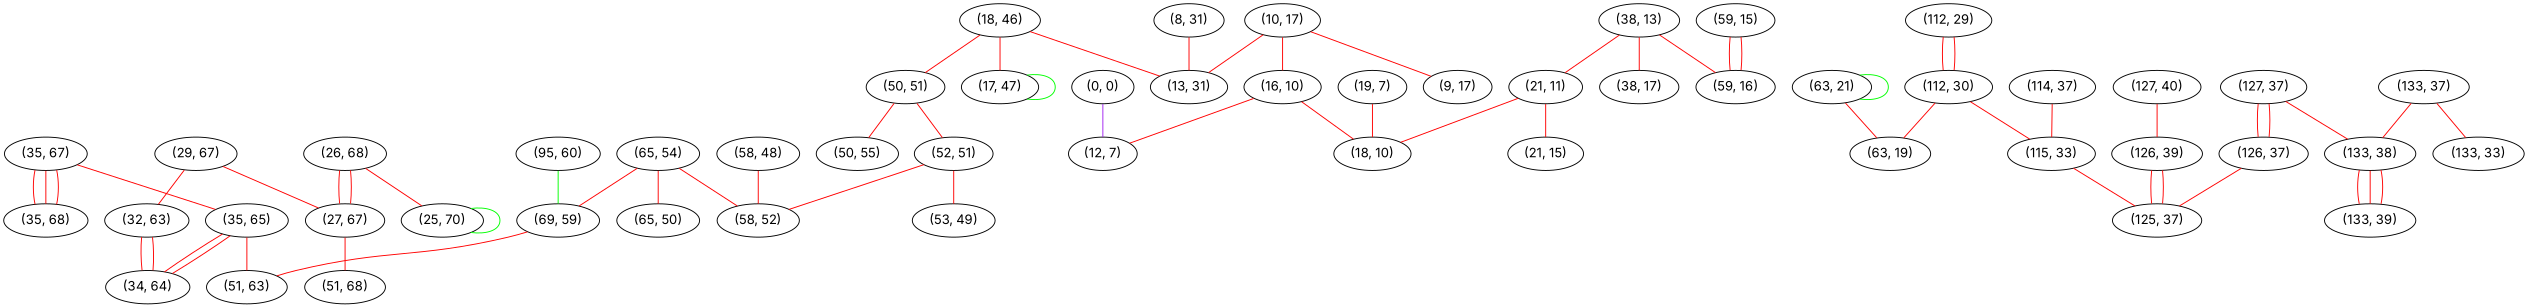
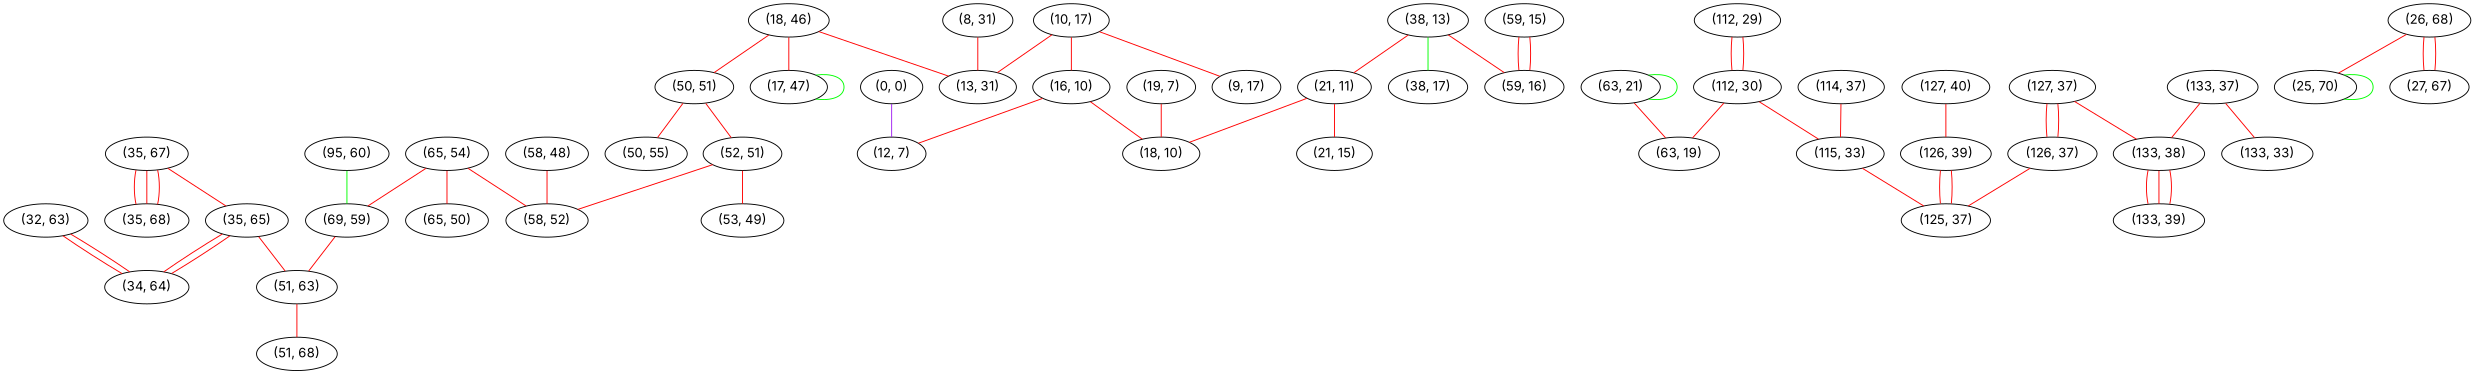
(1639, 54) -> (1428, 54)
(196, 154) -> none
(345, 254) -> (297, 321)
